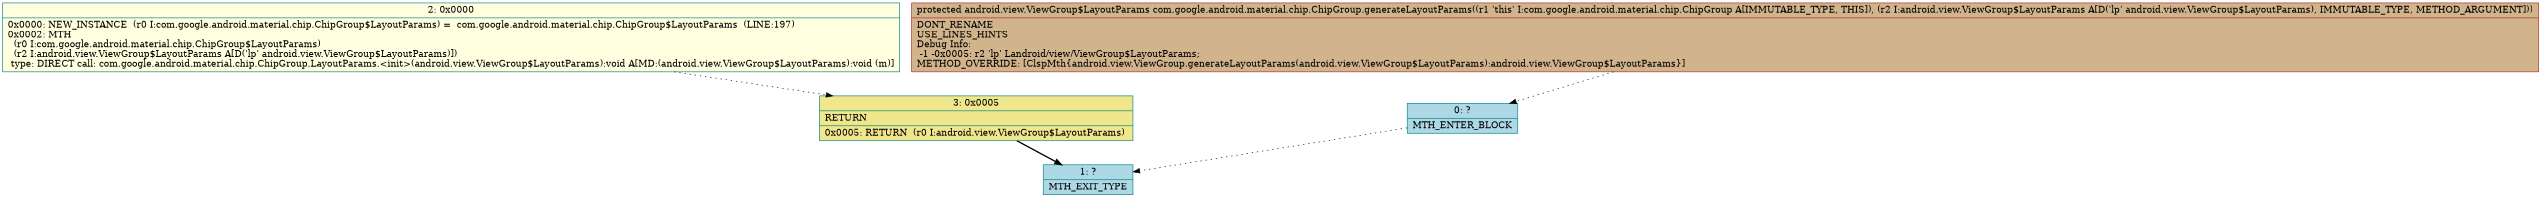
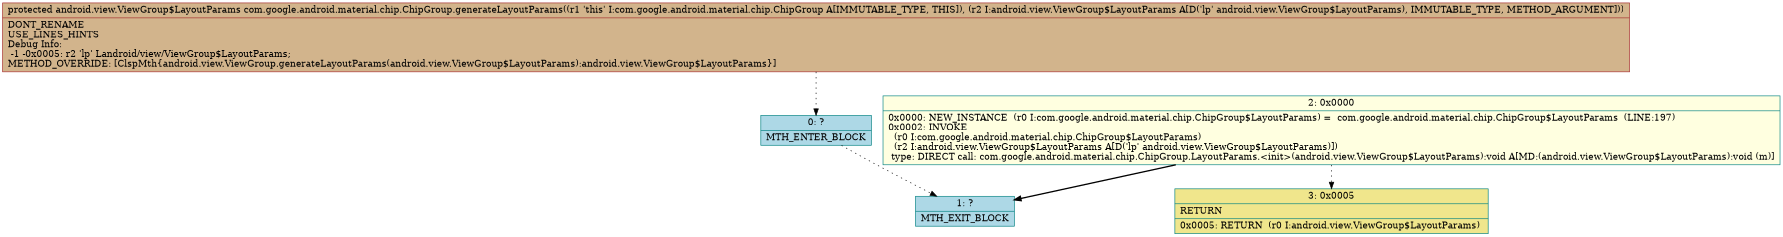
(43, 35) -> (931, 128)
(1036, 151) -> (1098, 182)
(1088, 187) -> (965, 218)
